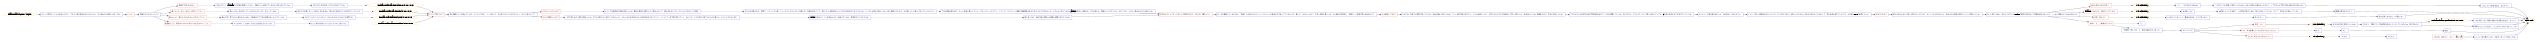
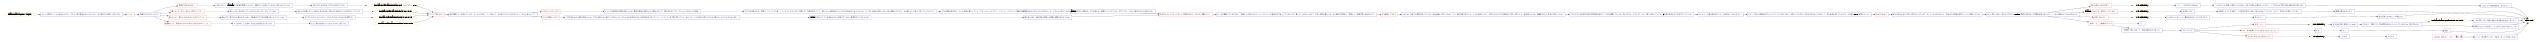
(396, 5) -> (396, 5)
